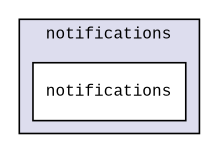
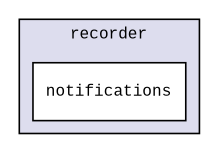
(109, 35) -> (109, 35)
